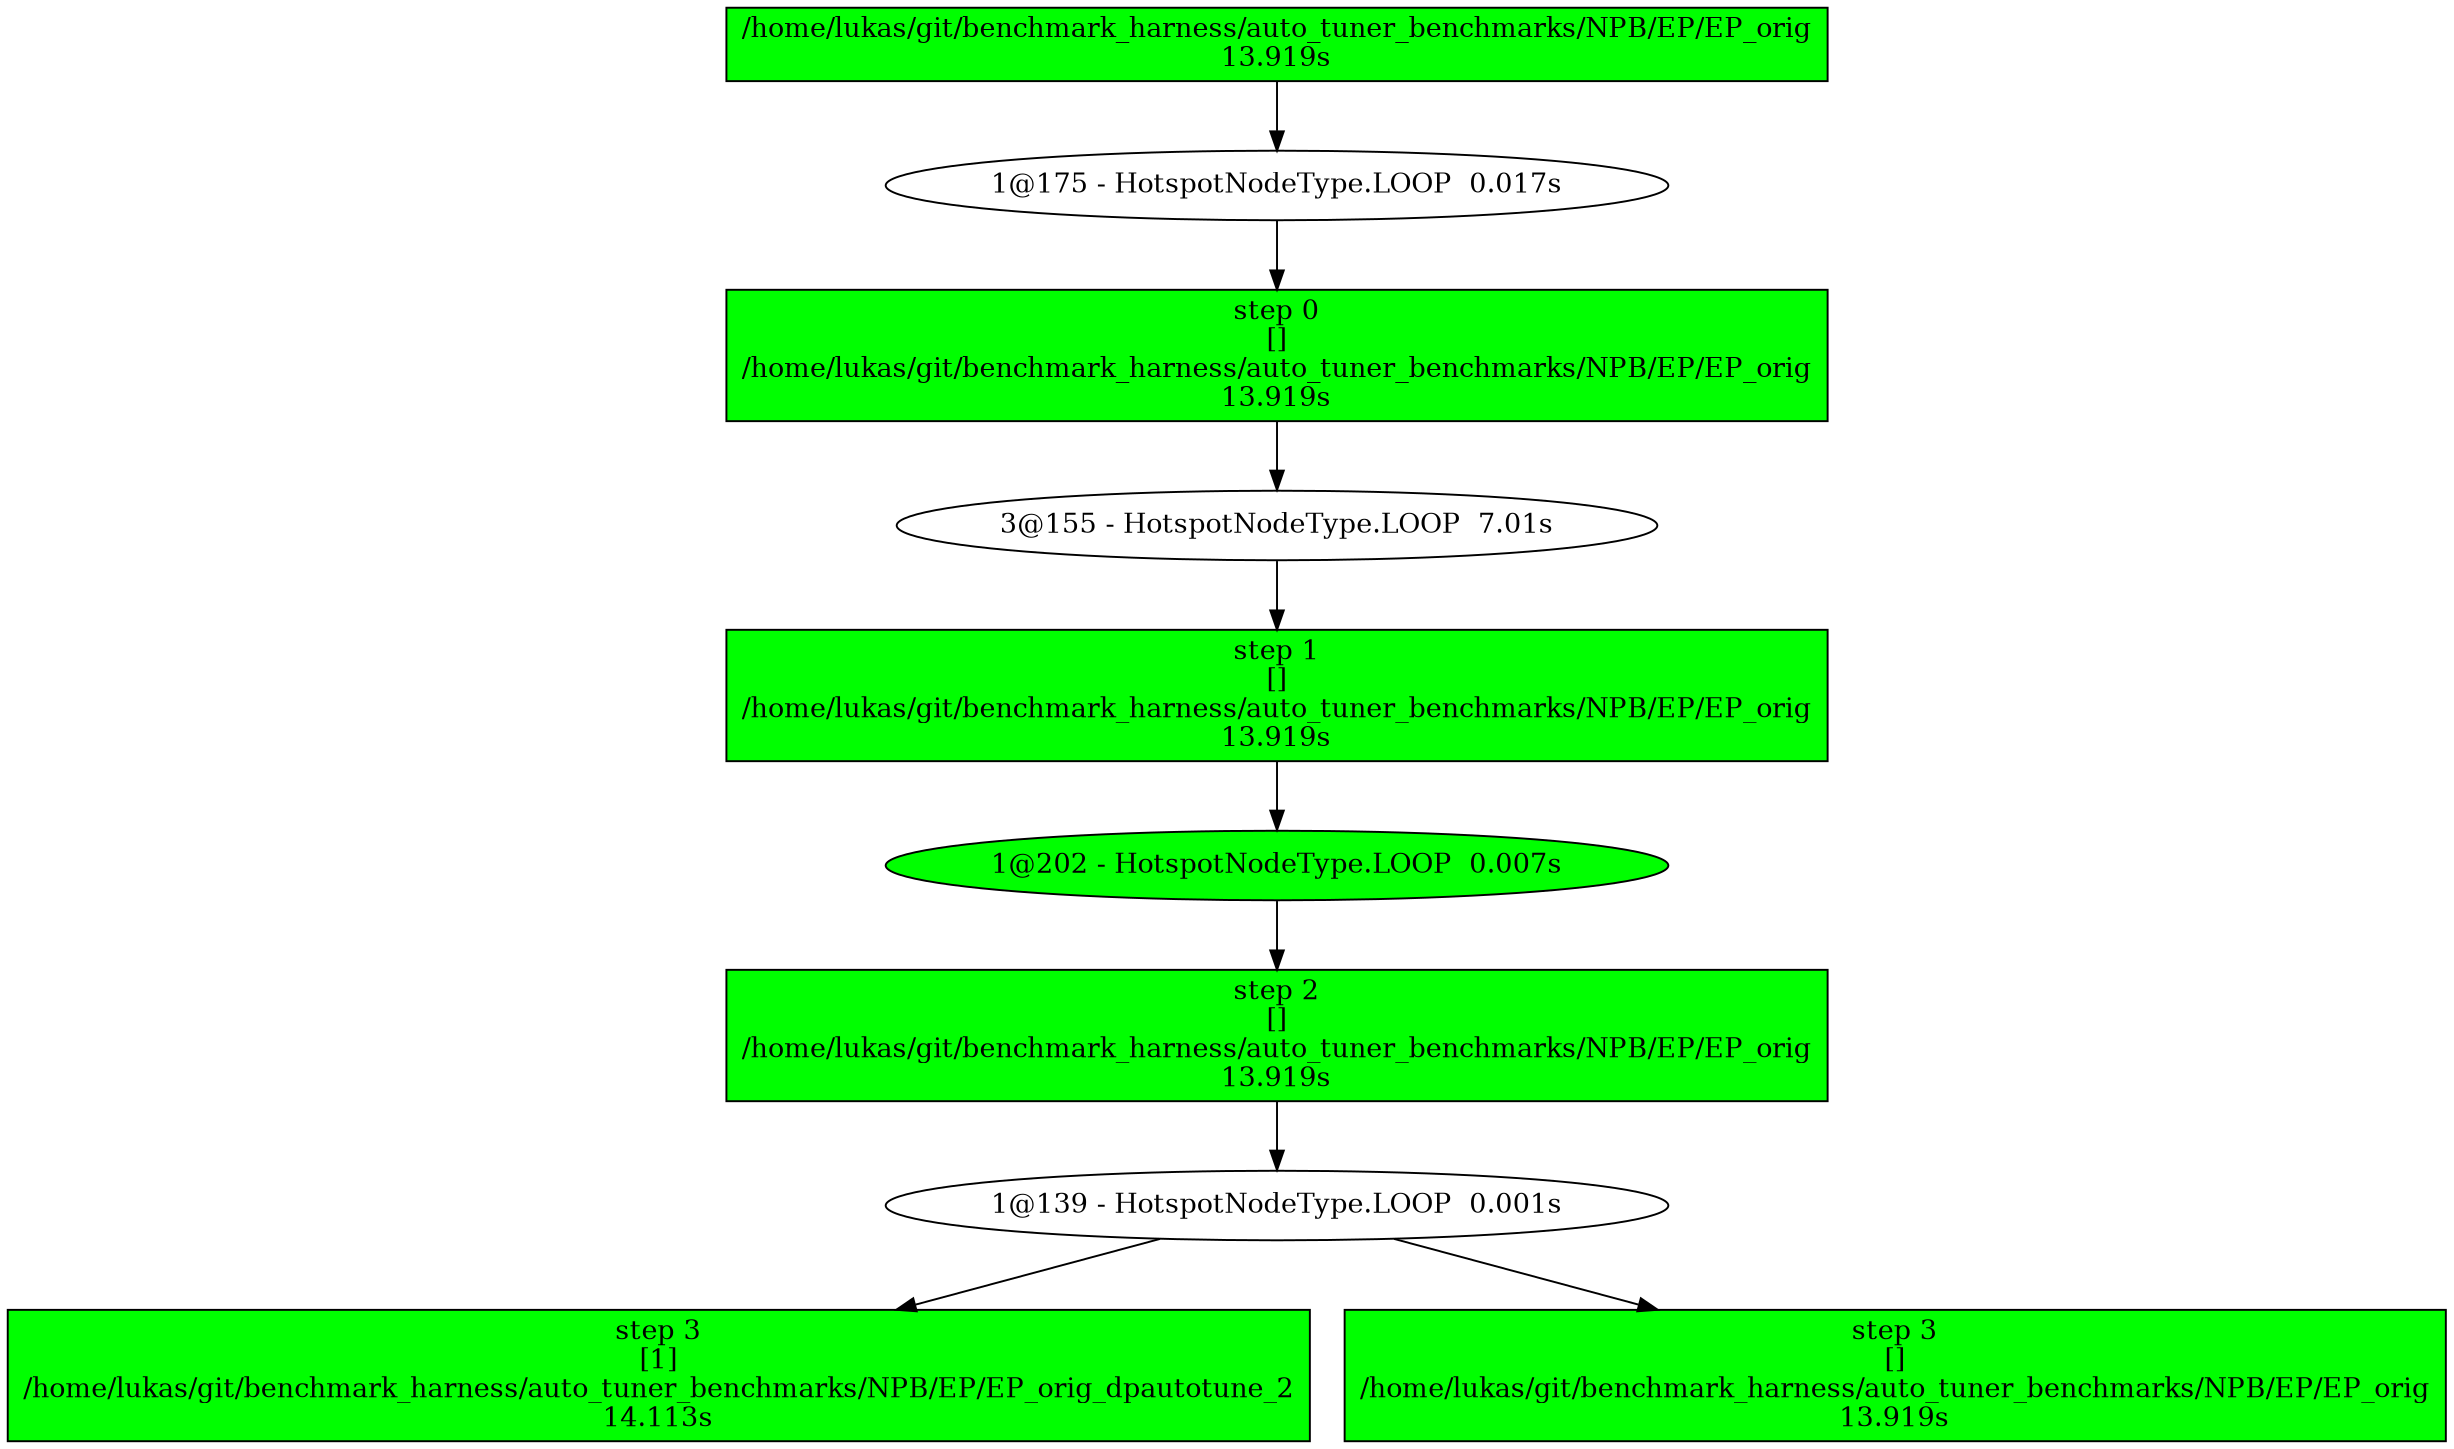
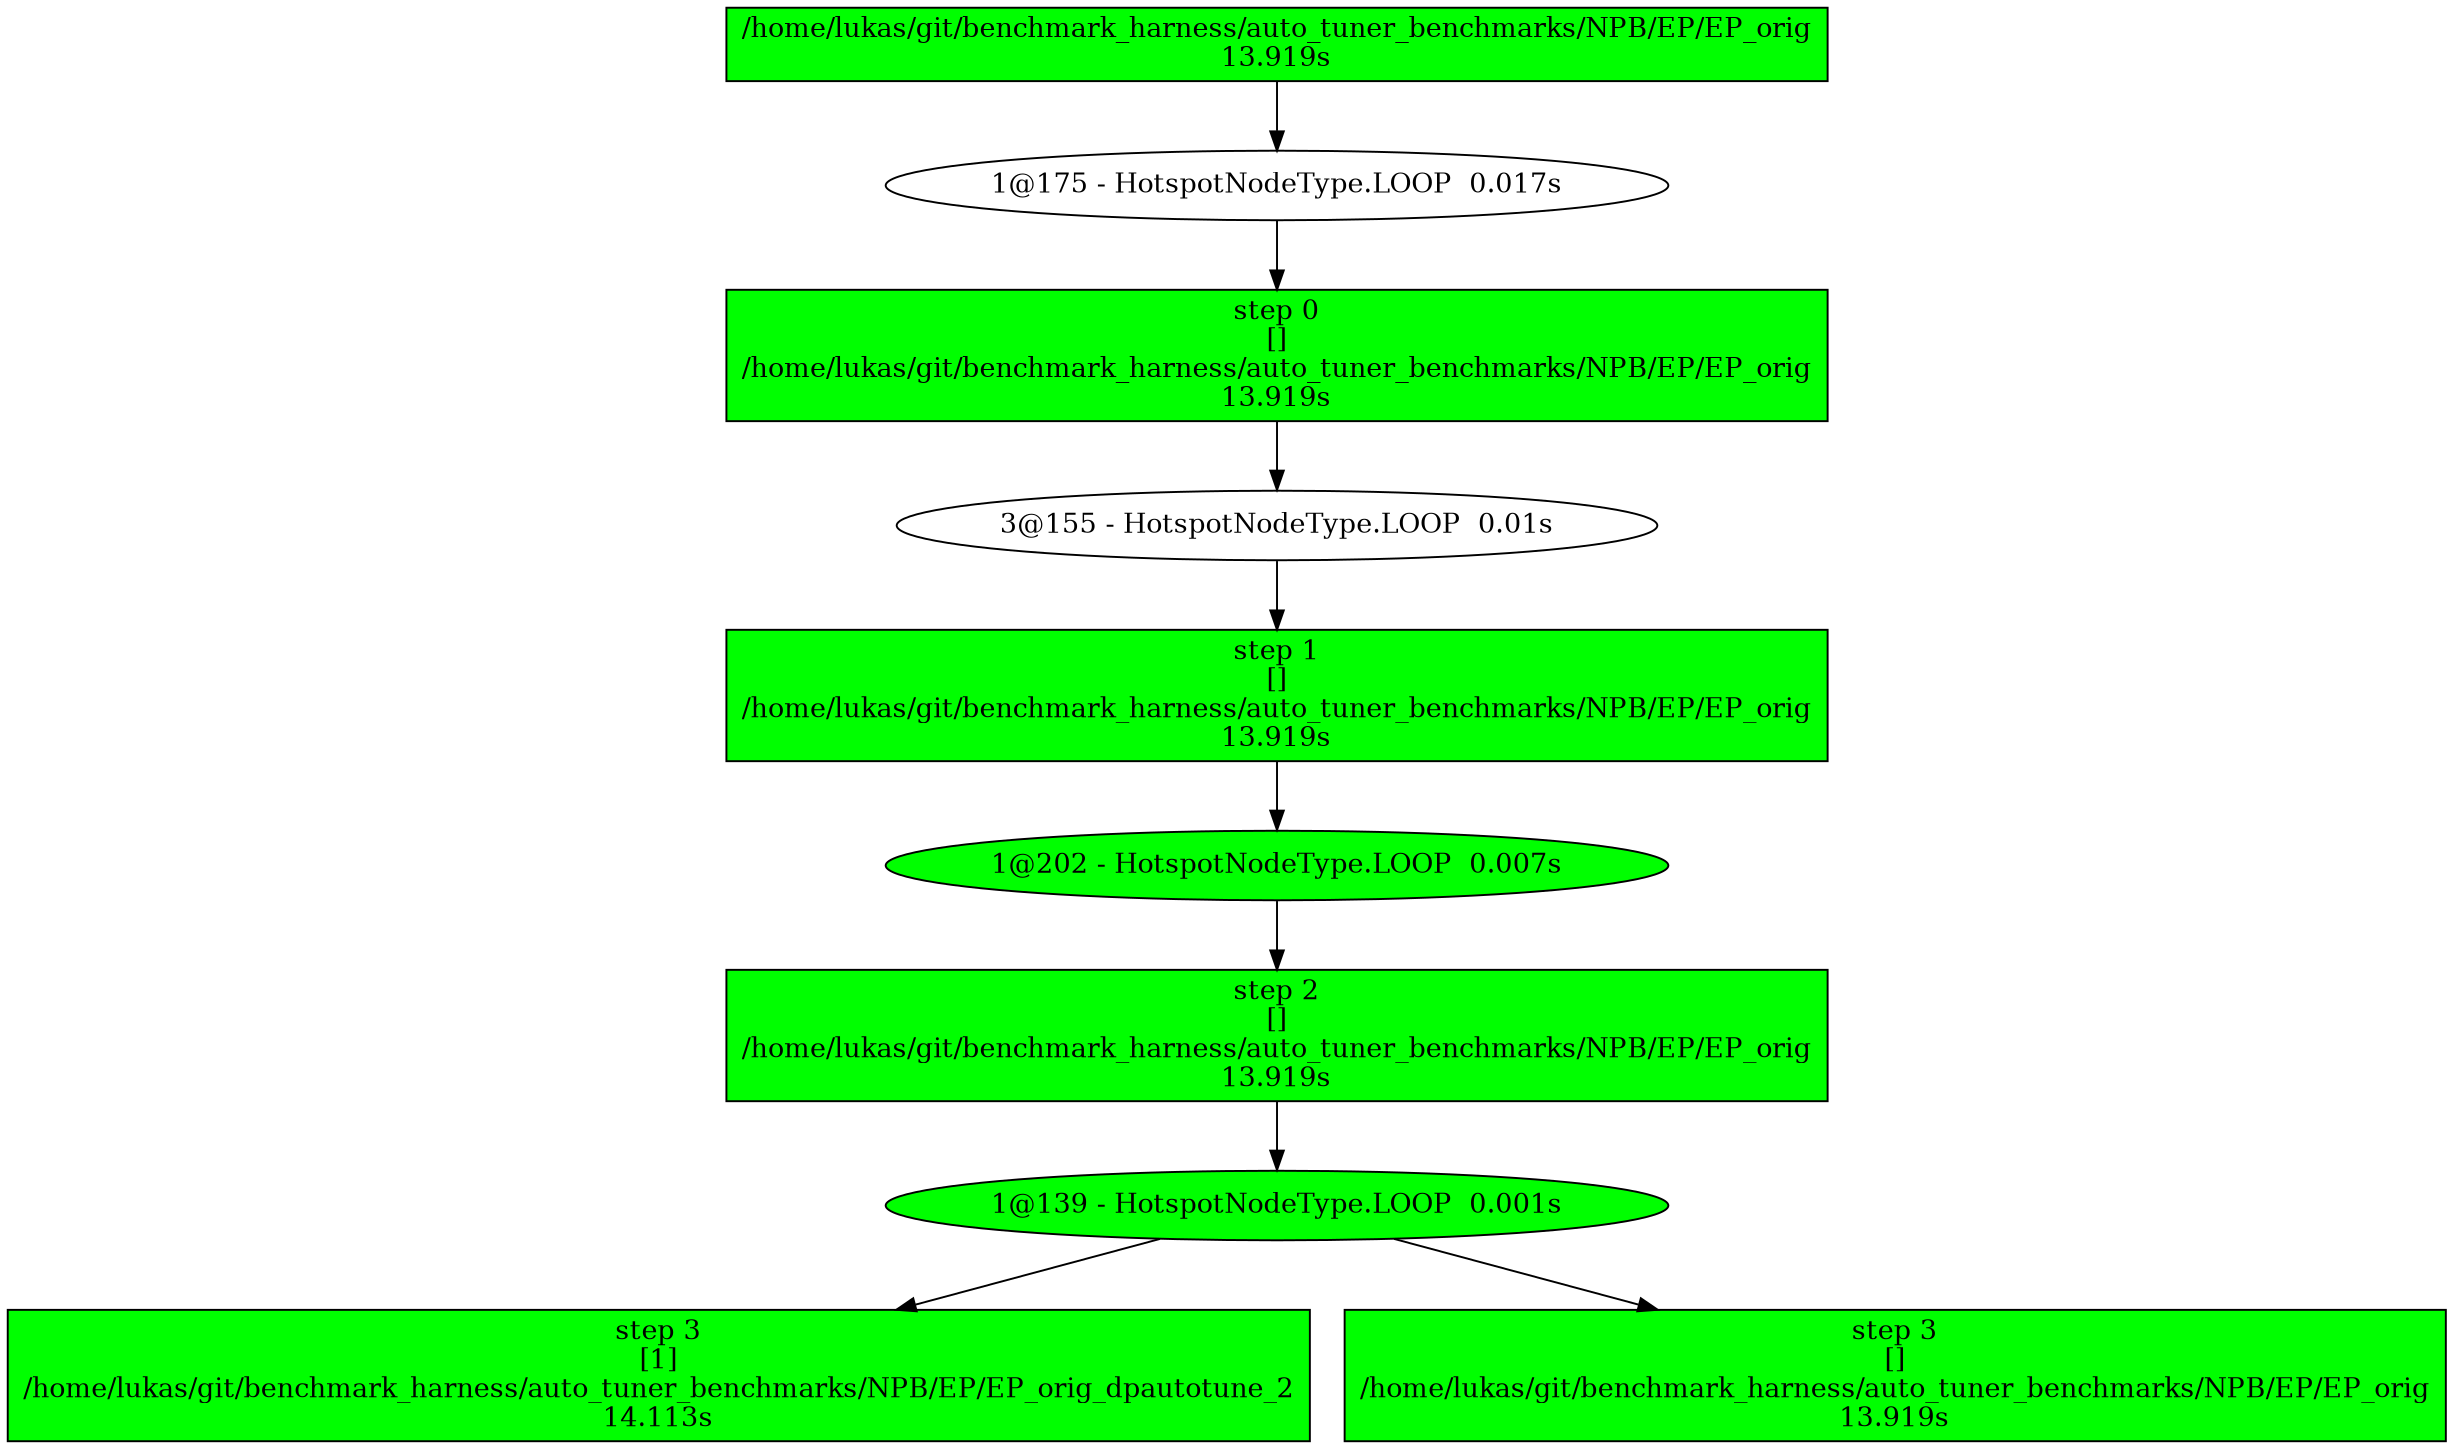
(1277, 525) -> (1277, 525)
(1277, 1206) -> (1277, 1206)
